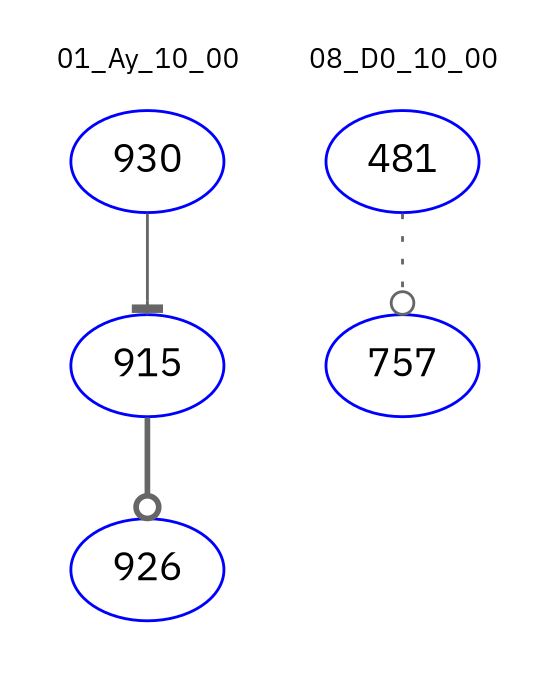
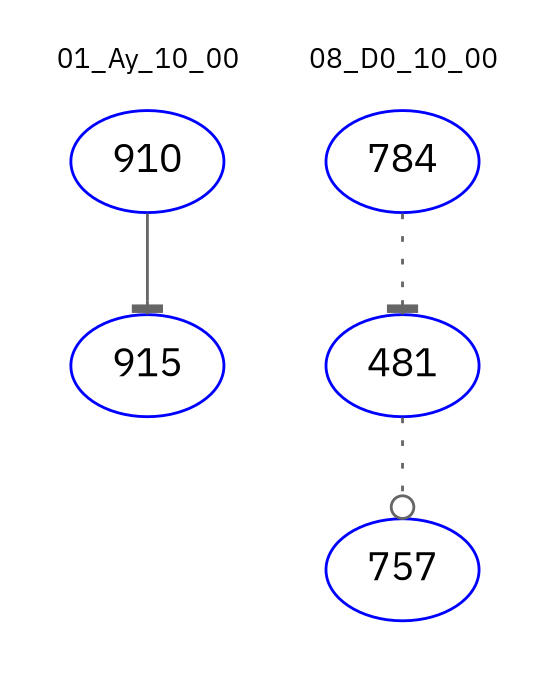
(147, 162) -> (147, 162)
none -> (403, 162)
(147, 570) -> none
